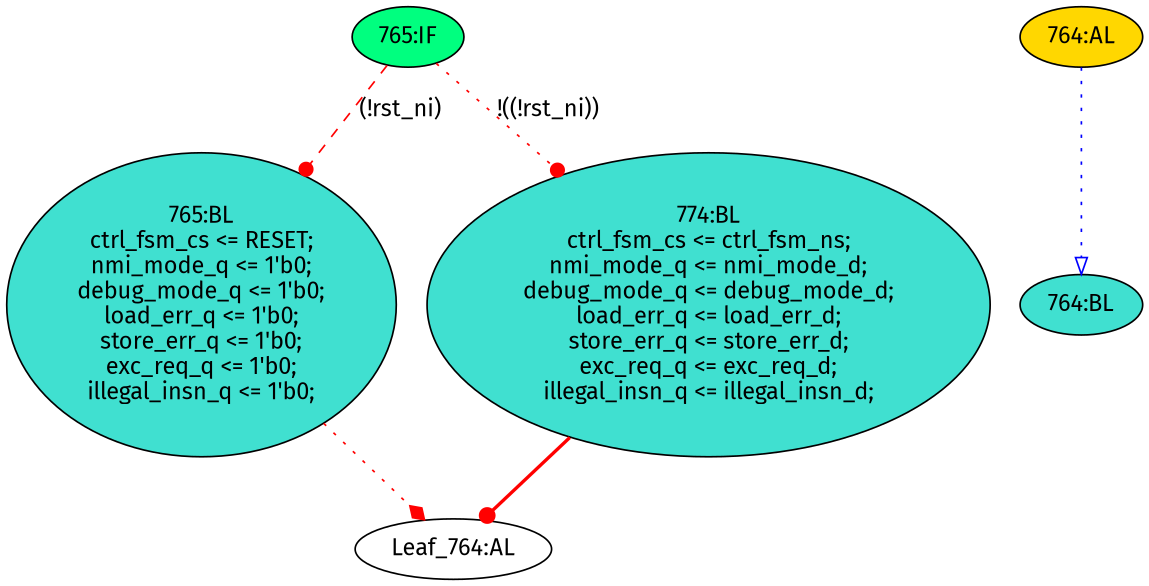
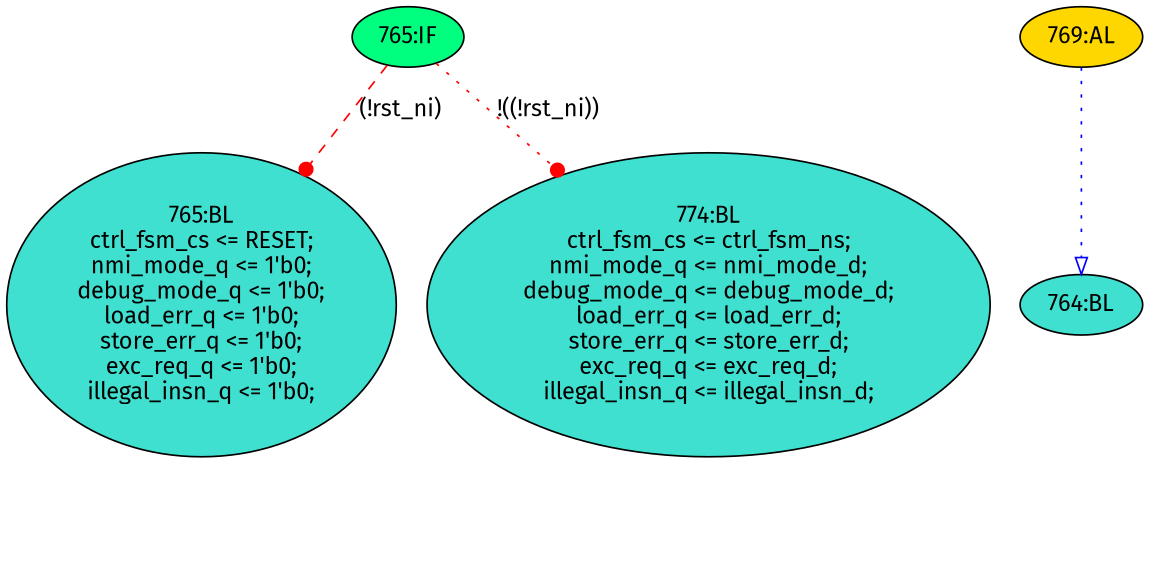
(1081, 37) -> (1081, 37)
(453, 549) -> none
